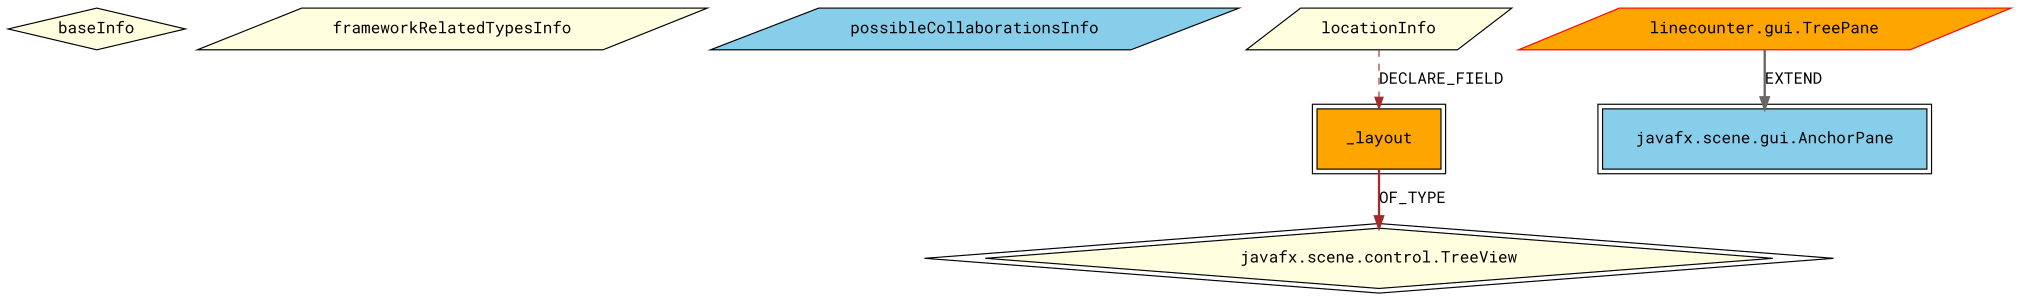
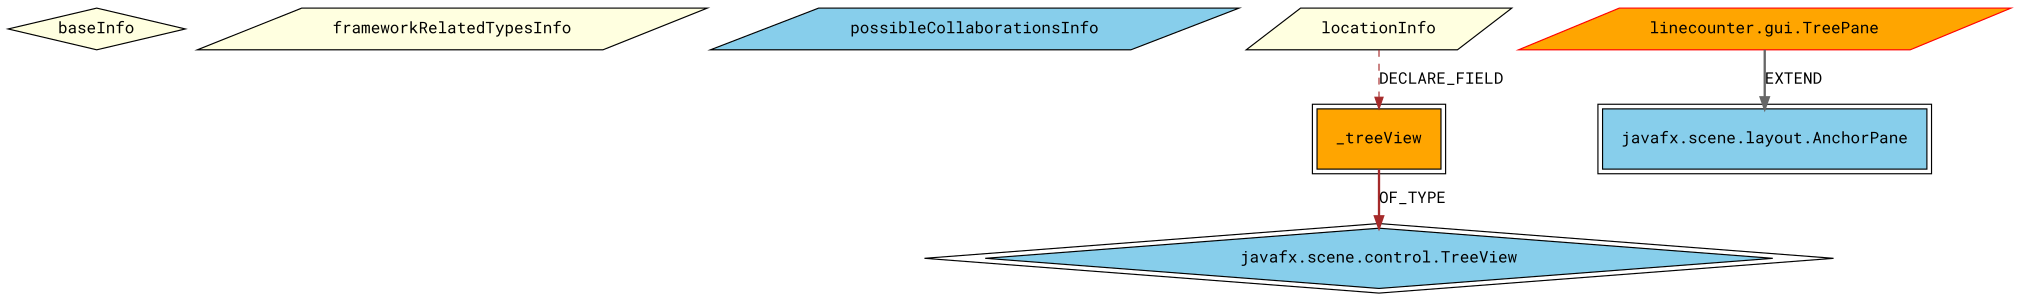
(1379, 139) -> (1379, 139)
(1765, 139) -> (1765, 139)
(1379, 258) -> (1379, 258)
